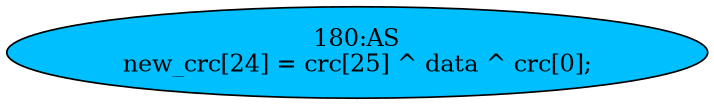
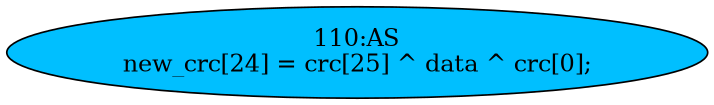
(357, 52) -> (357, 52)
